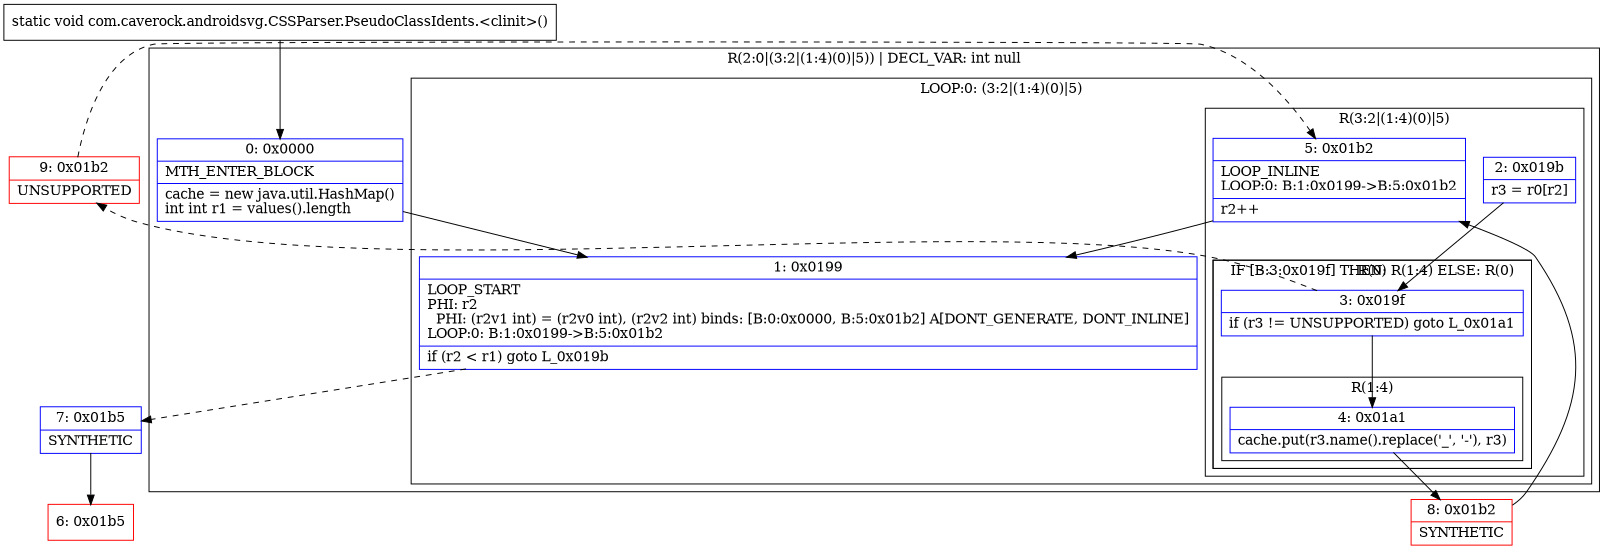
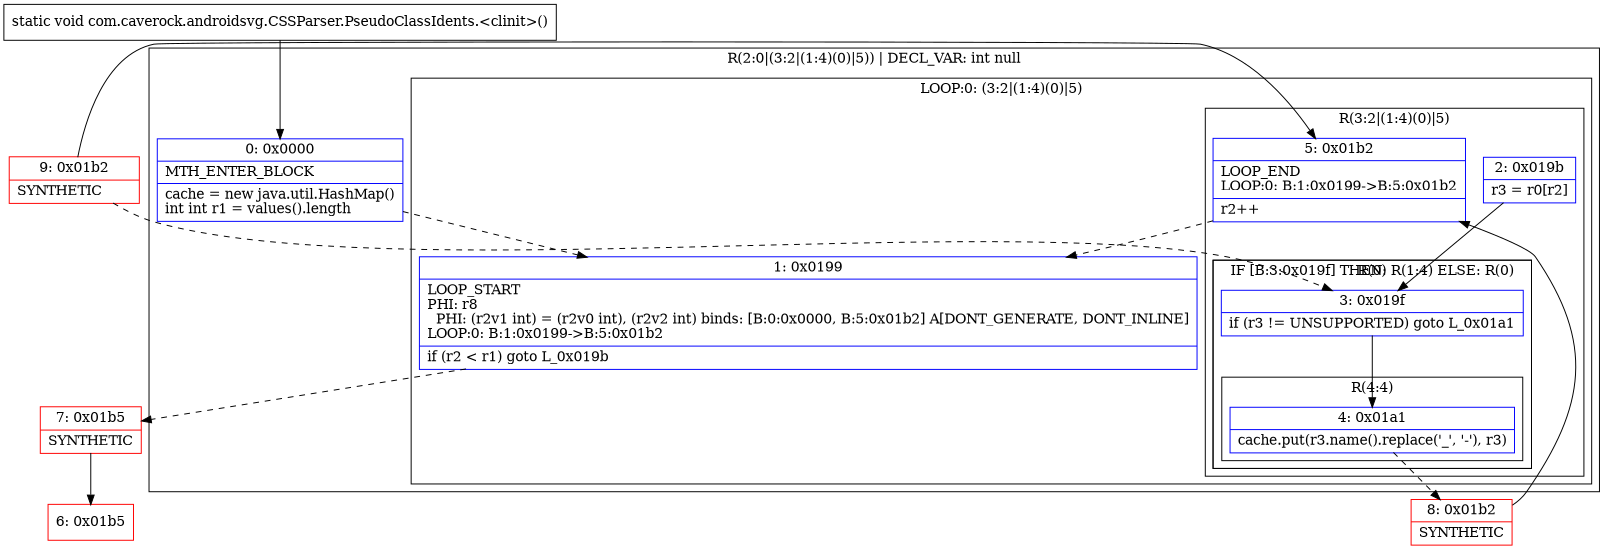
(677, 42) -> (677, 42)
(1271, 172) -> (1261, 172)
(74, 191) -> (60, 191)
(490, 233) -> (490, 233)
(1145, 239) -> (1145, 239)
(712, 246) -> (718, 246)
(455, 305) -> (455, 305)
(1372, 388) -> (1372, 388)
(91, 430) -> (91, 430)
(1413, 473) -> (1413, 473)
